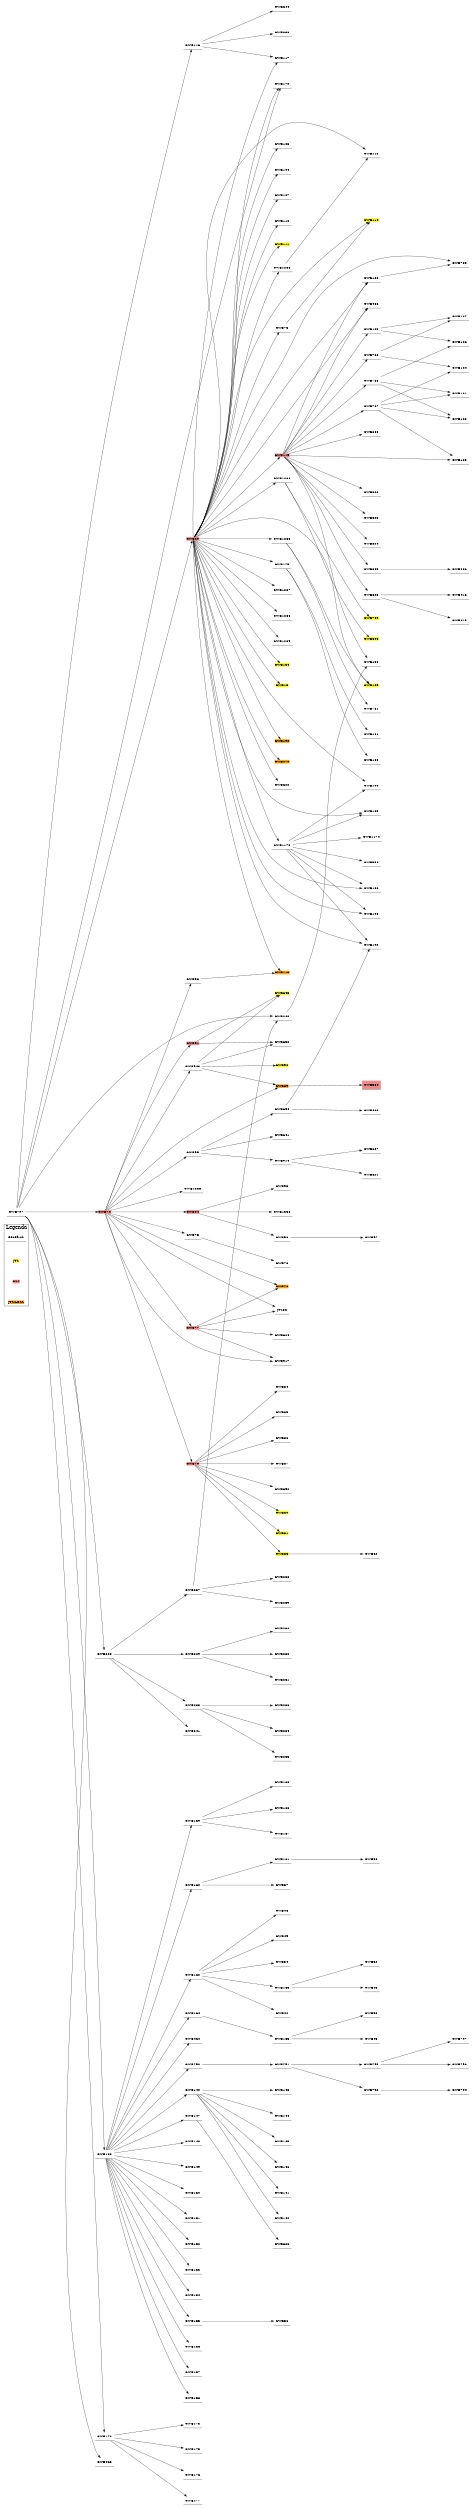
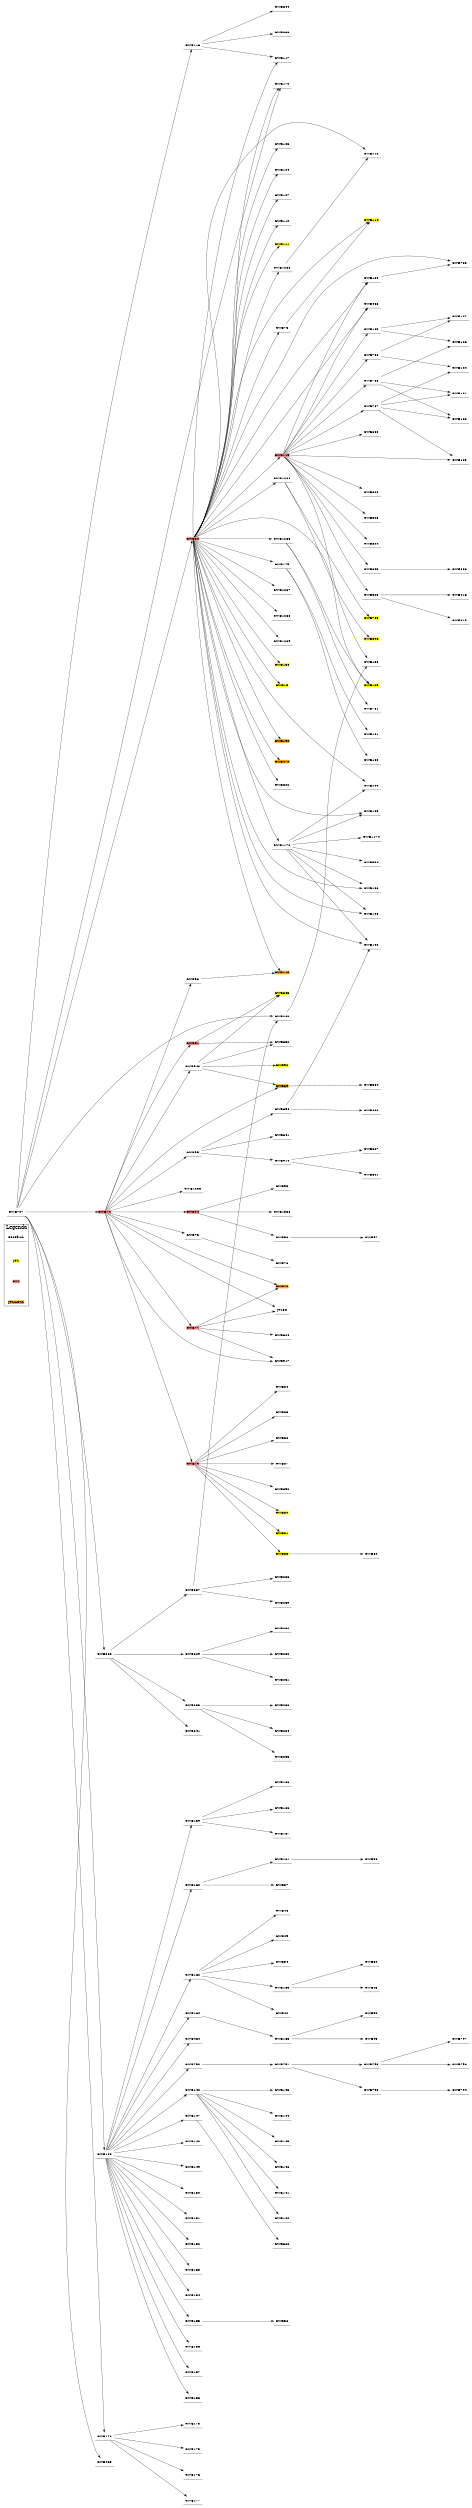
(371, 1085) -> (371, 1085)
